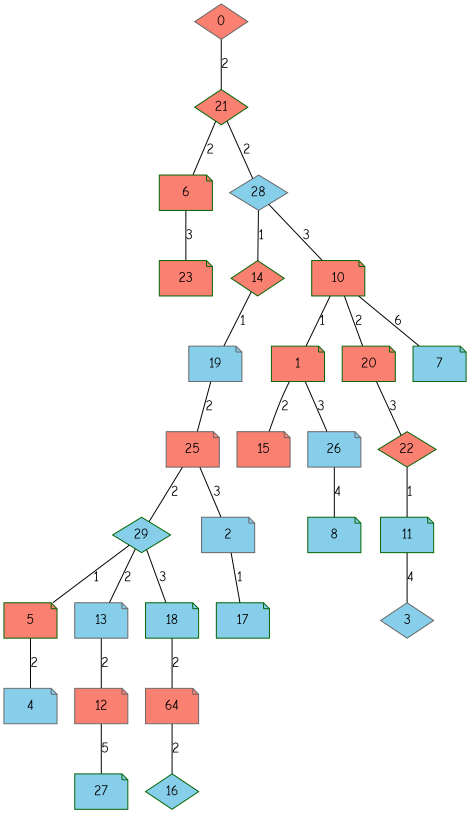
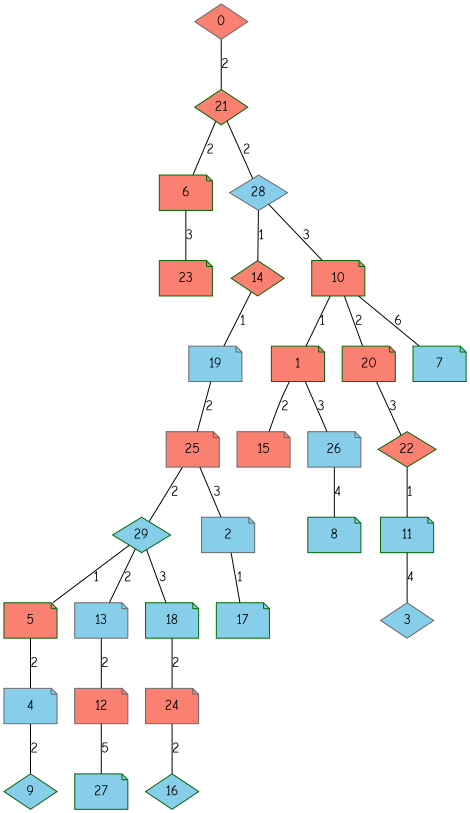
(172, 706) -> (172, 706)
none -> (30, 792)
